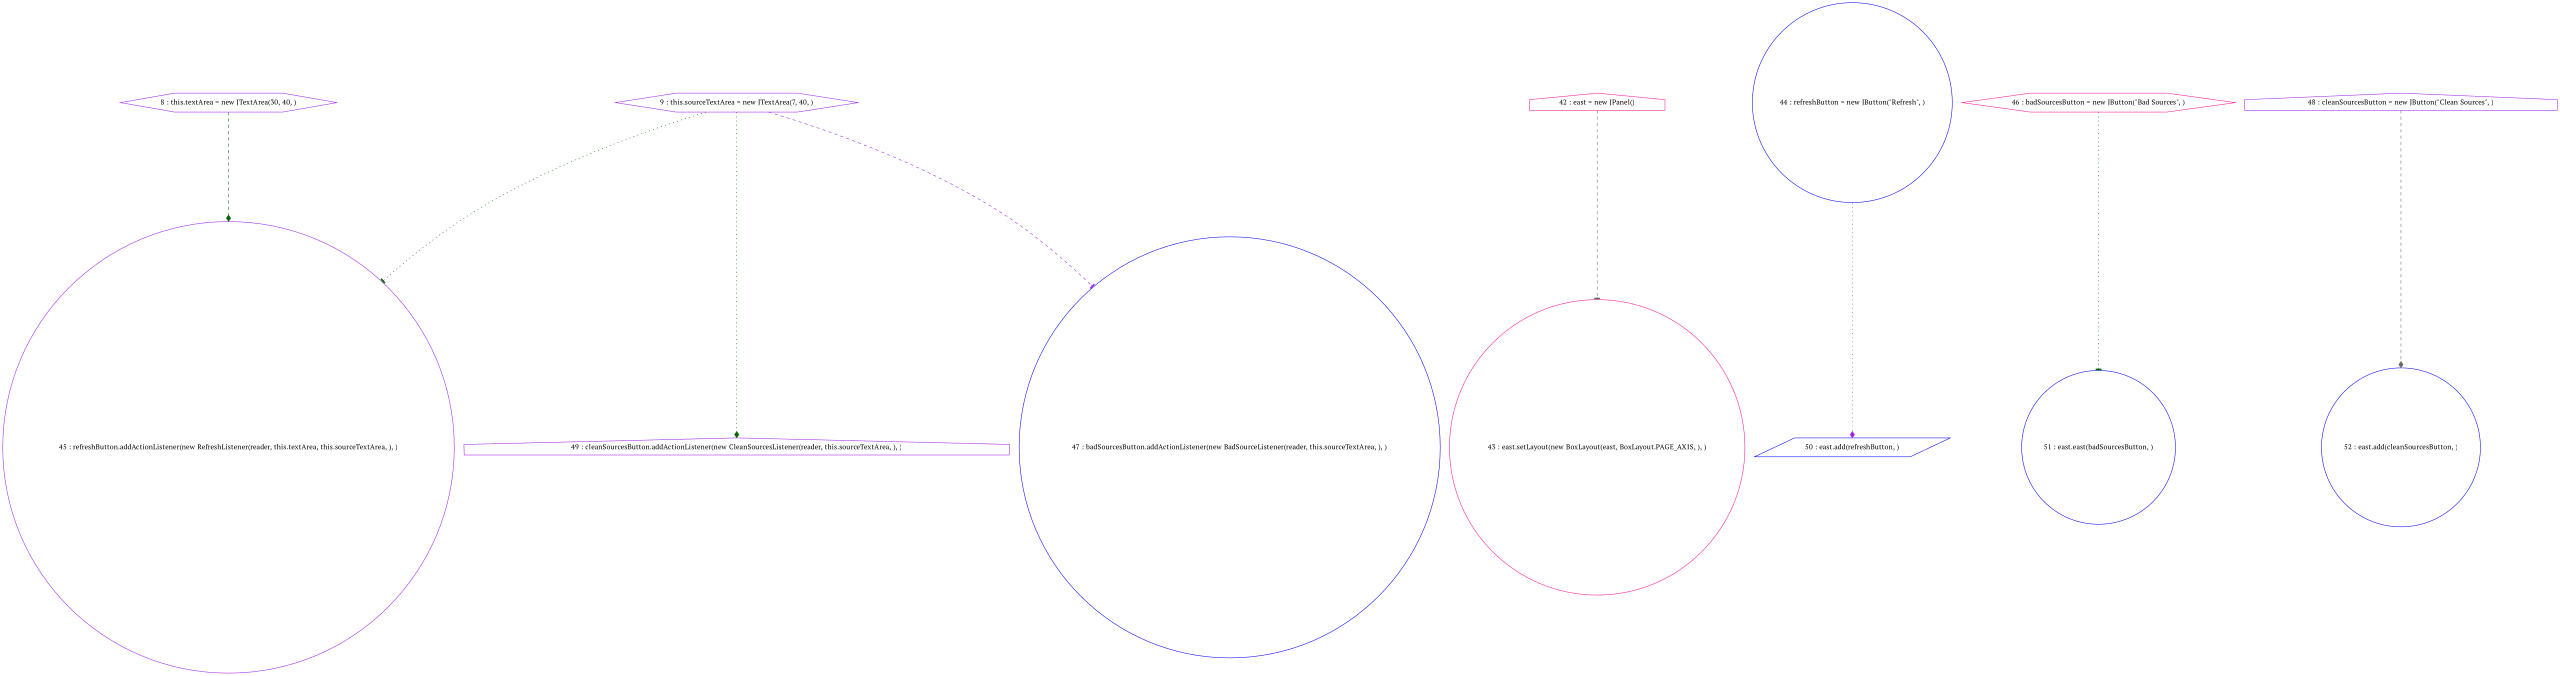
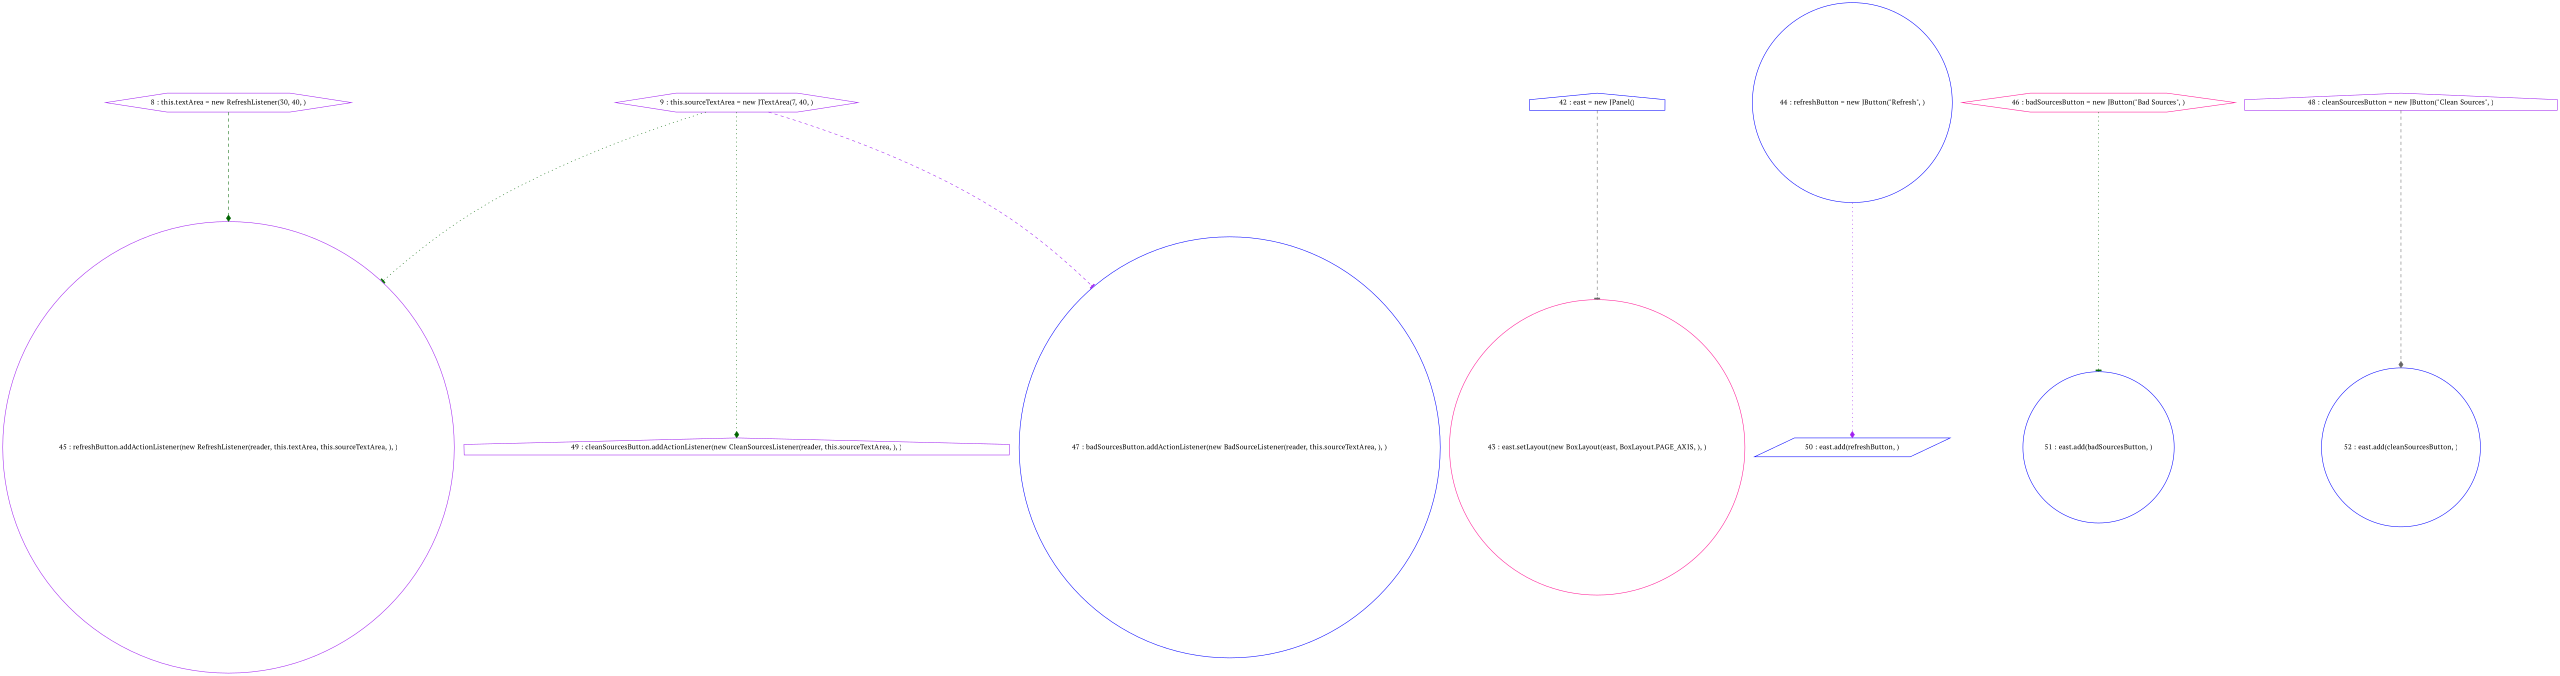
(229, 103) -> (229, 103)
(1597, 103) -> (1597, 103)
(2099, 447) -> (2099, 447)
